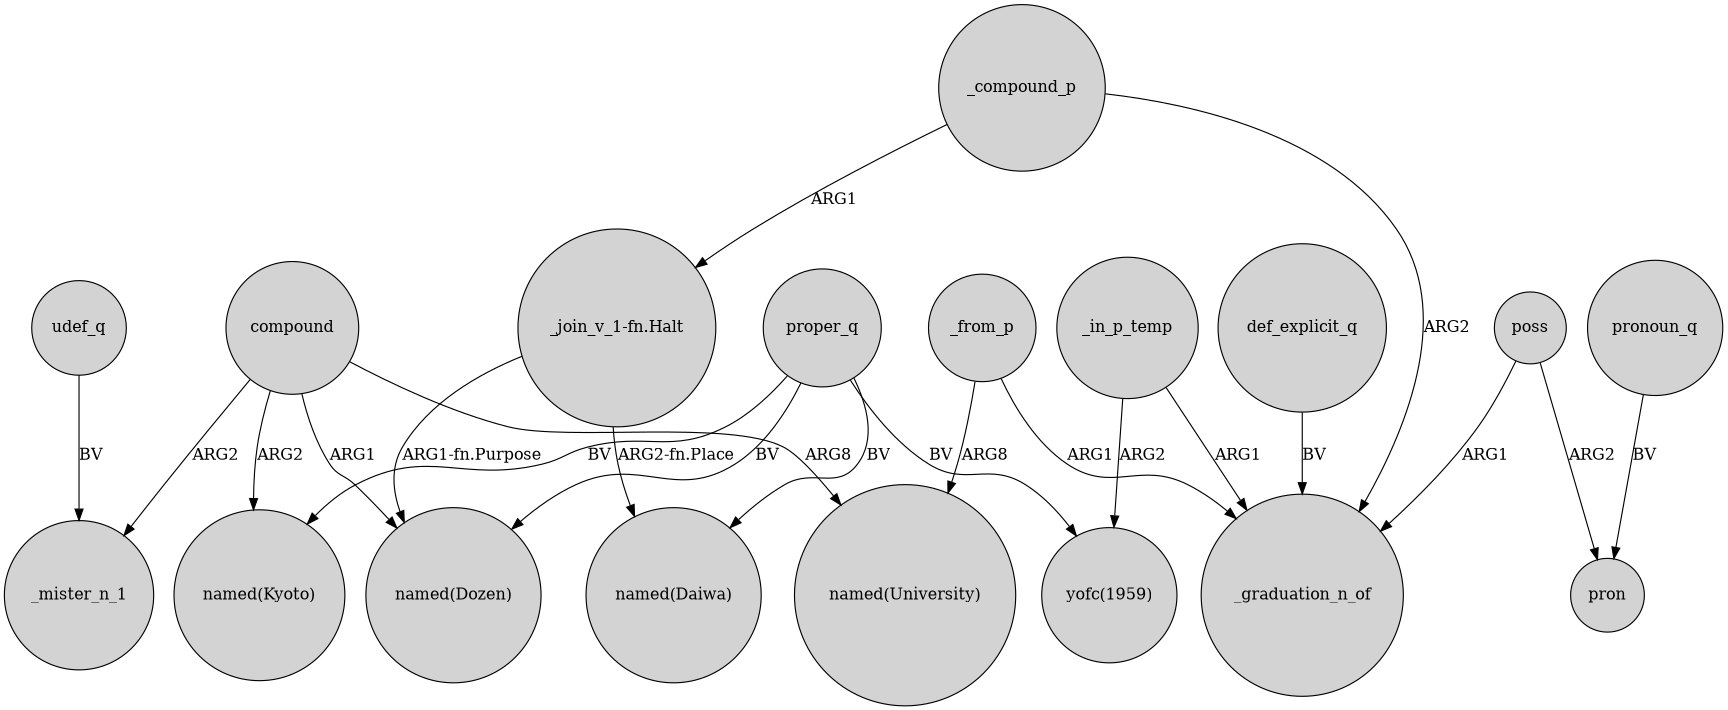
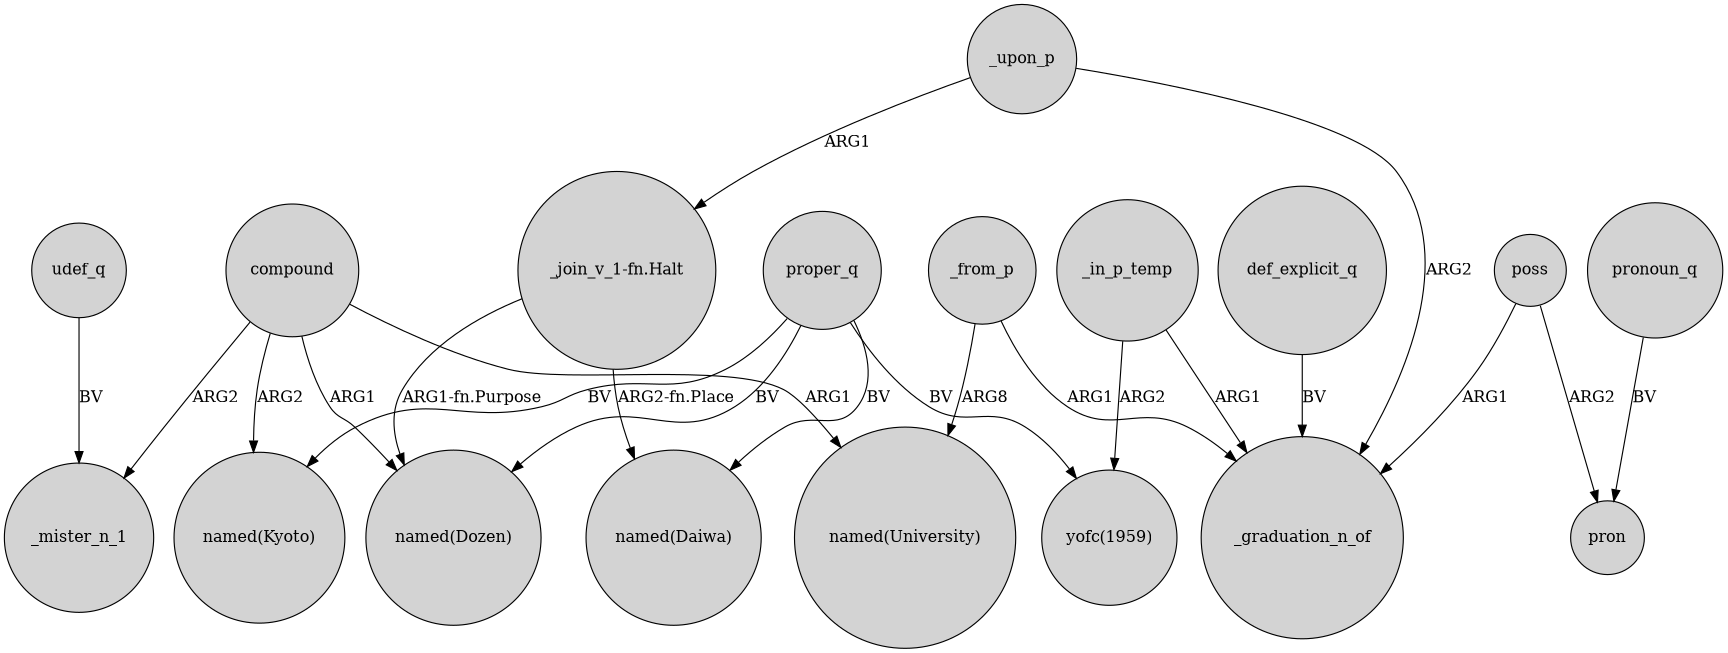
(1022, 88) -> (1022, 59)
(829, 456) -> (829, 398)
